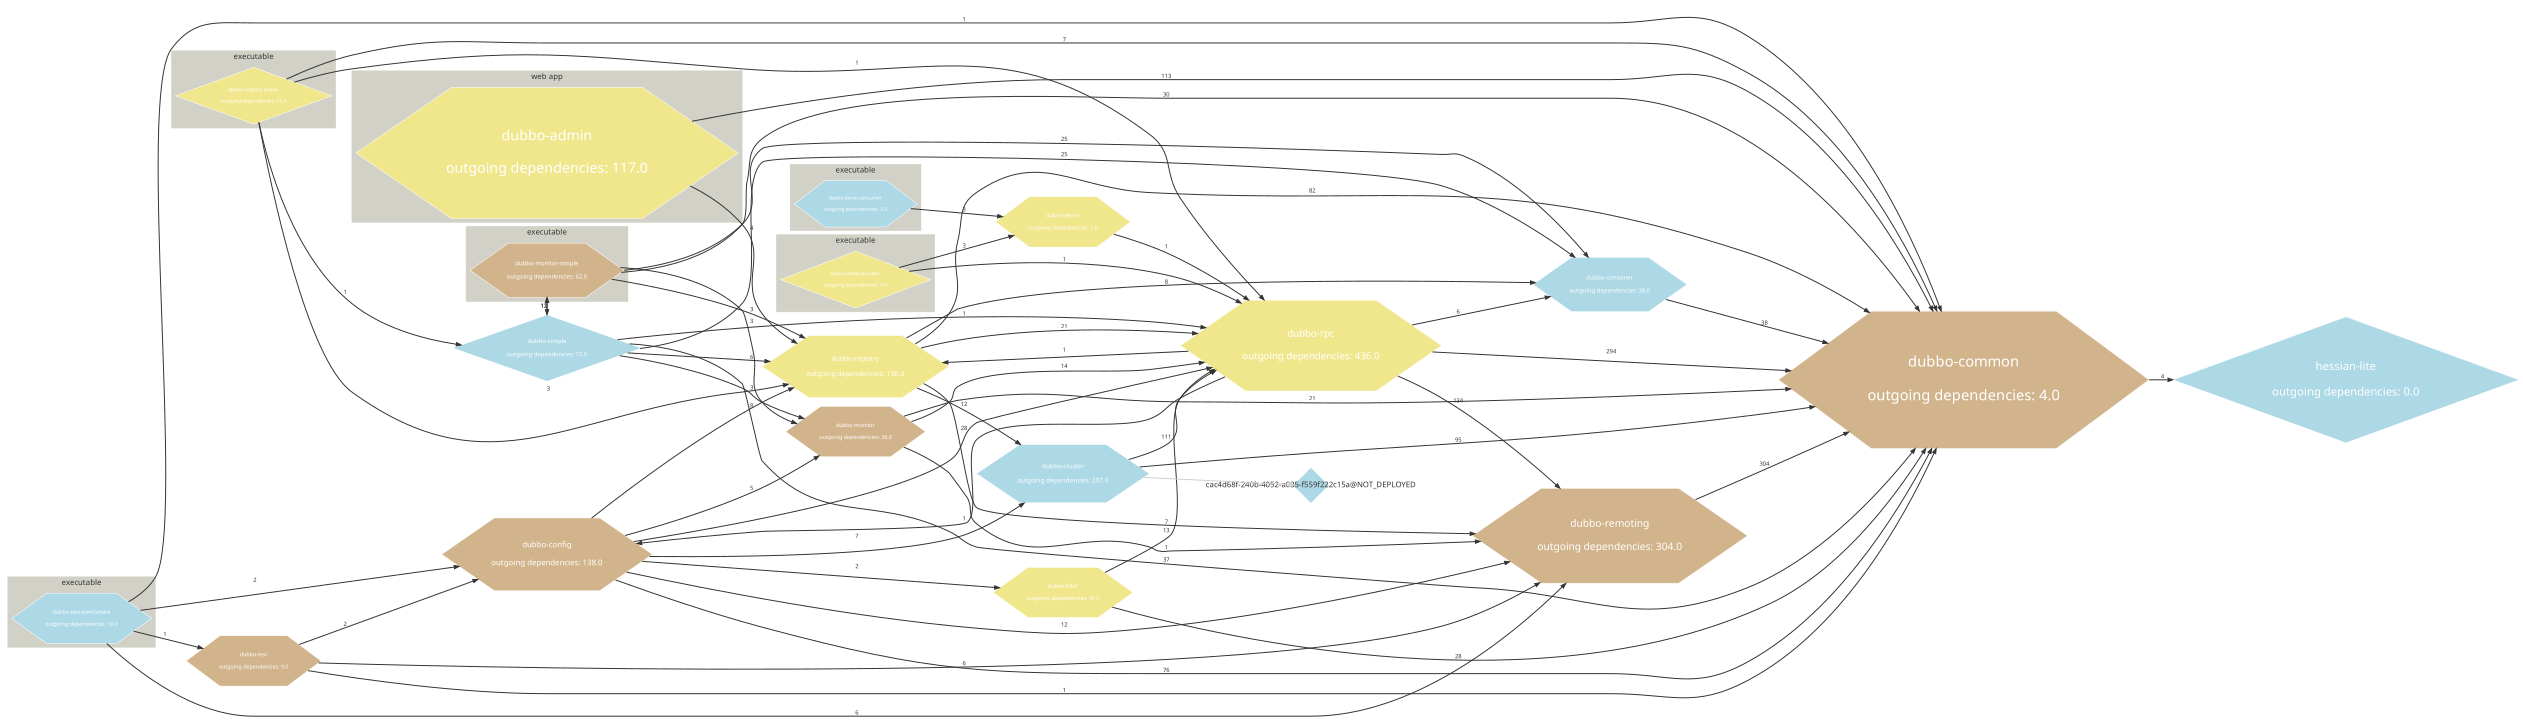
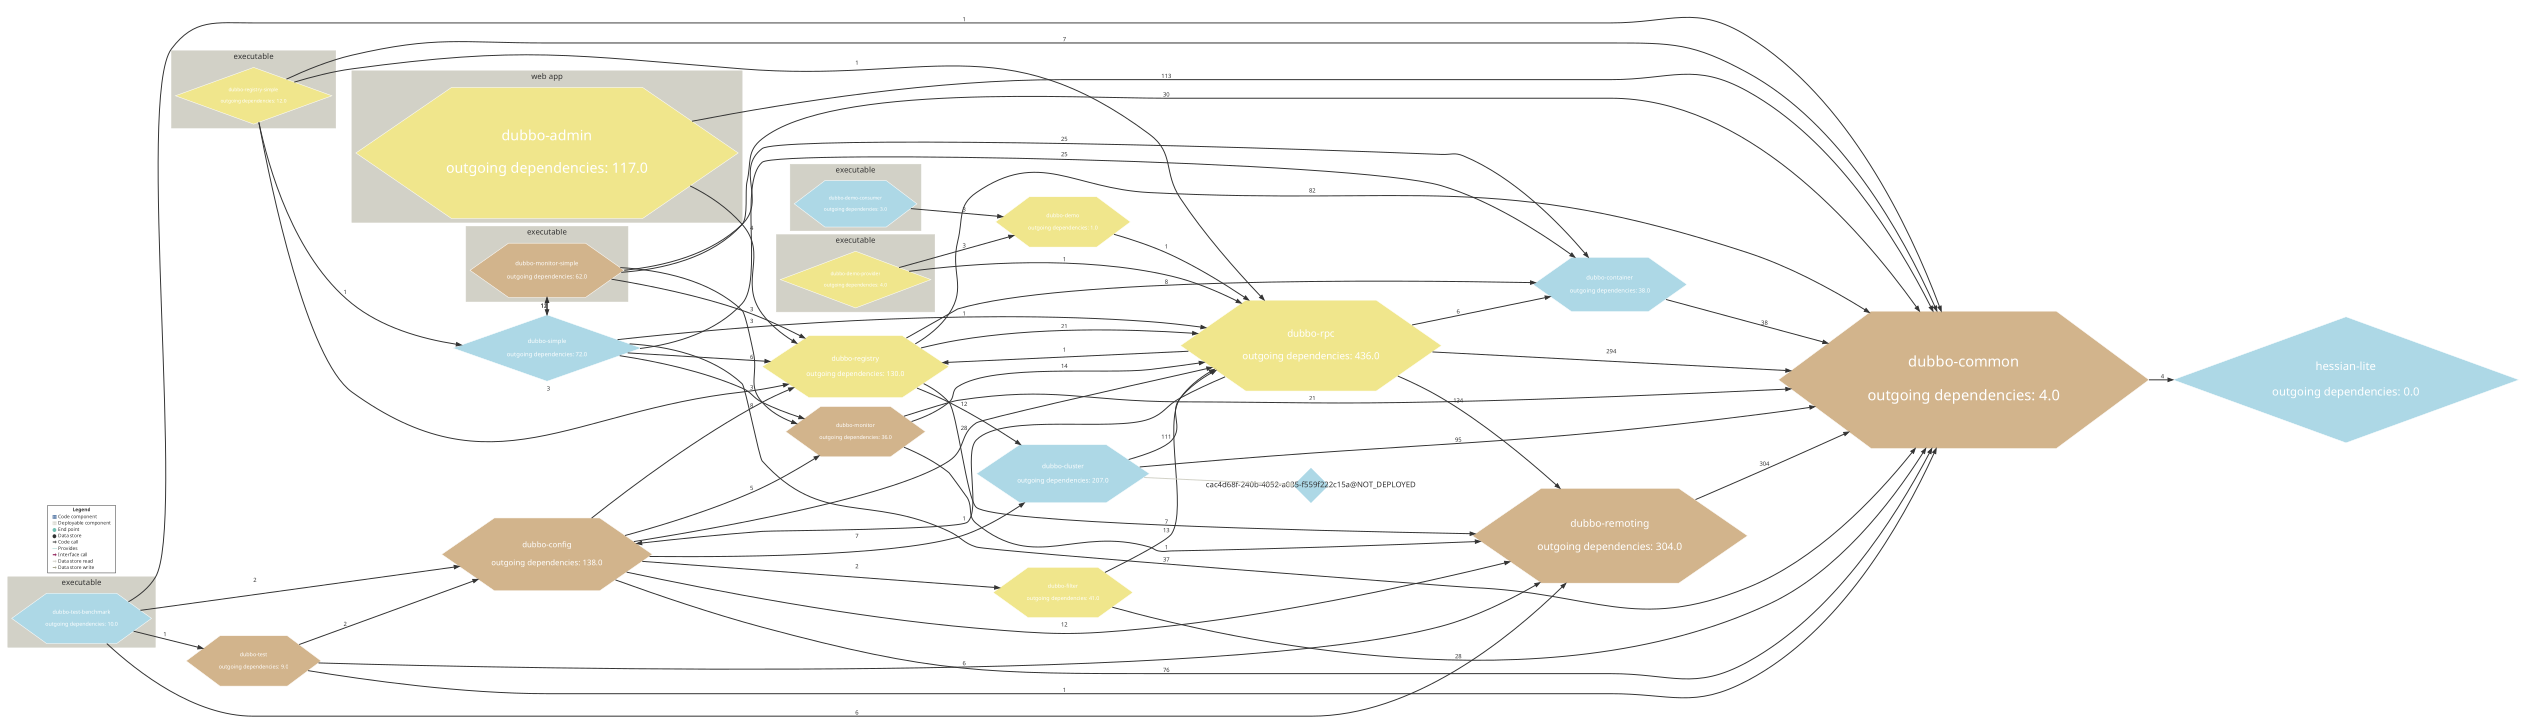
none -> (82, 539)
